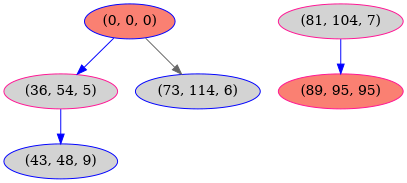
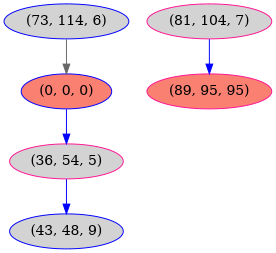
(160, 53) -> (66, 52)
